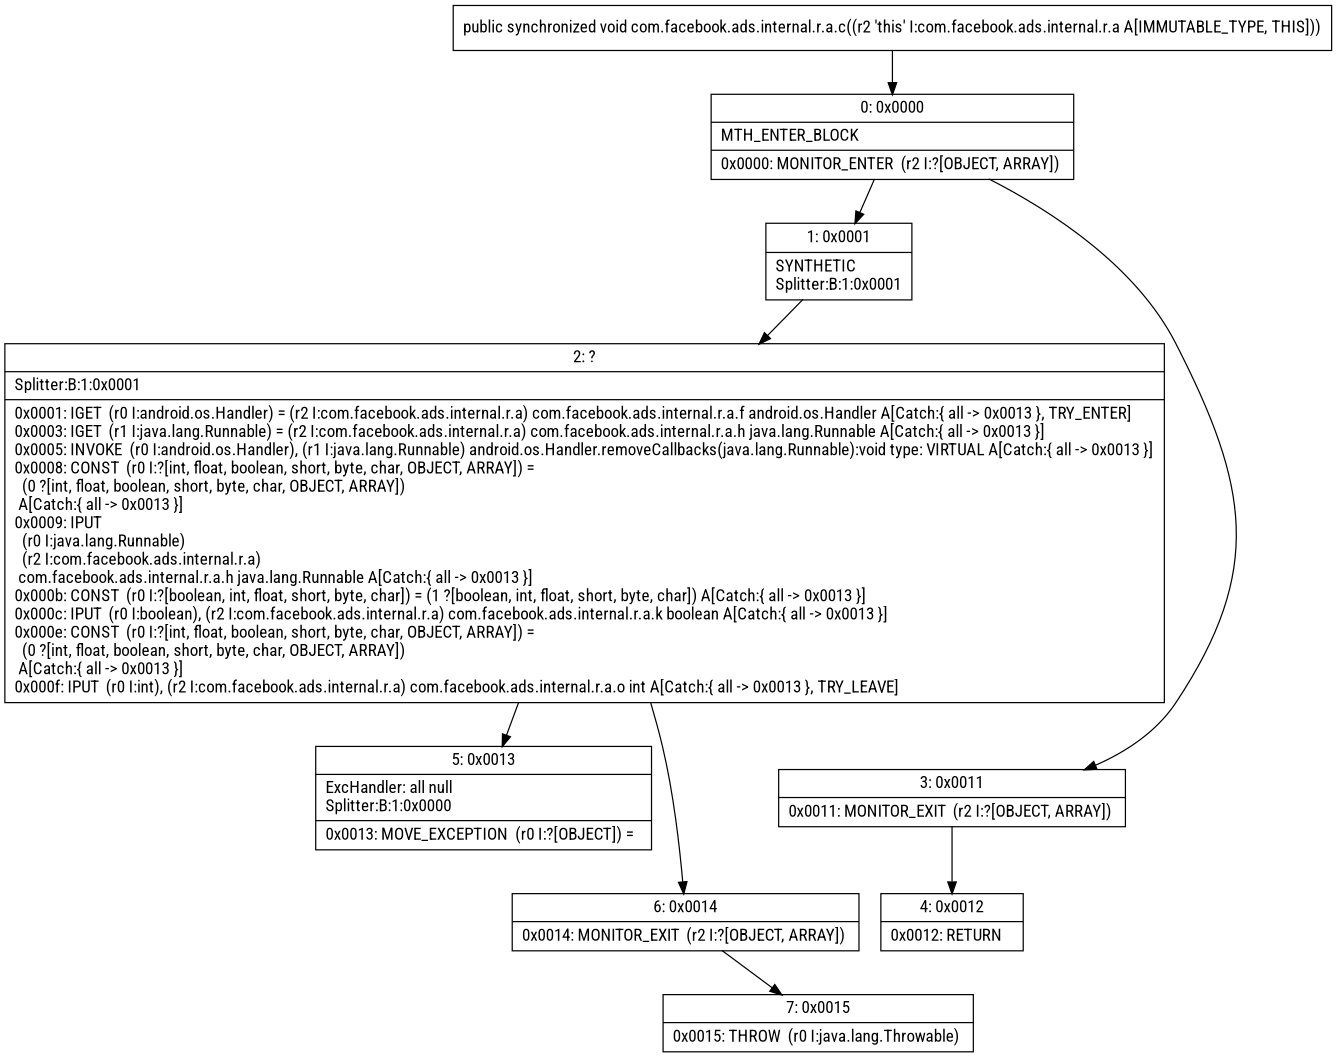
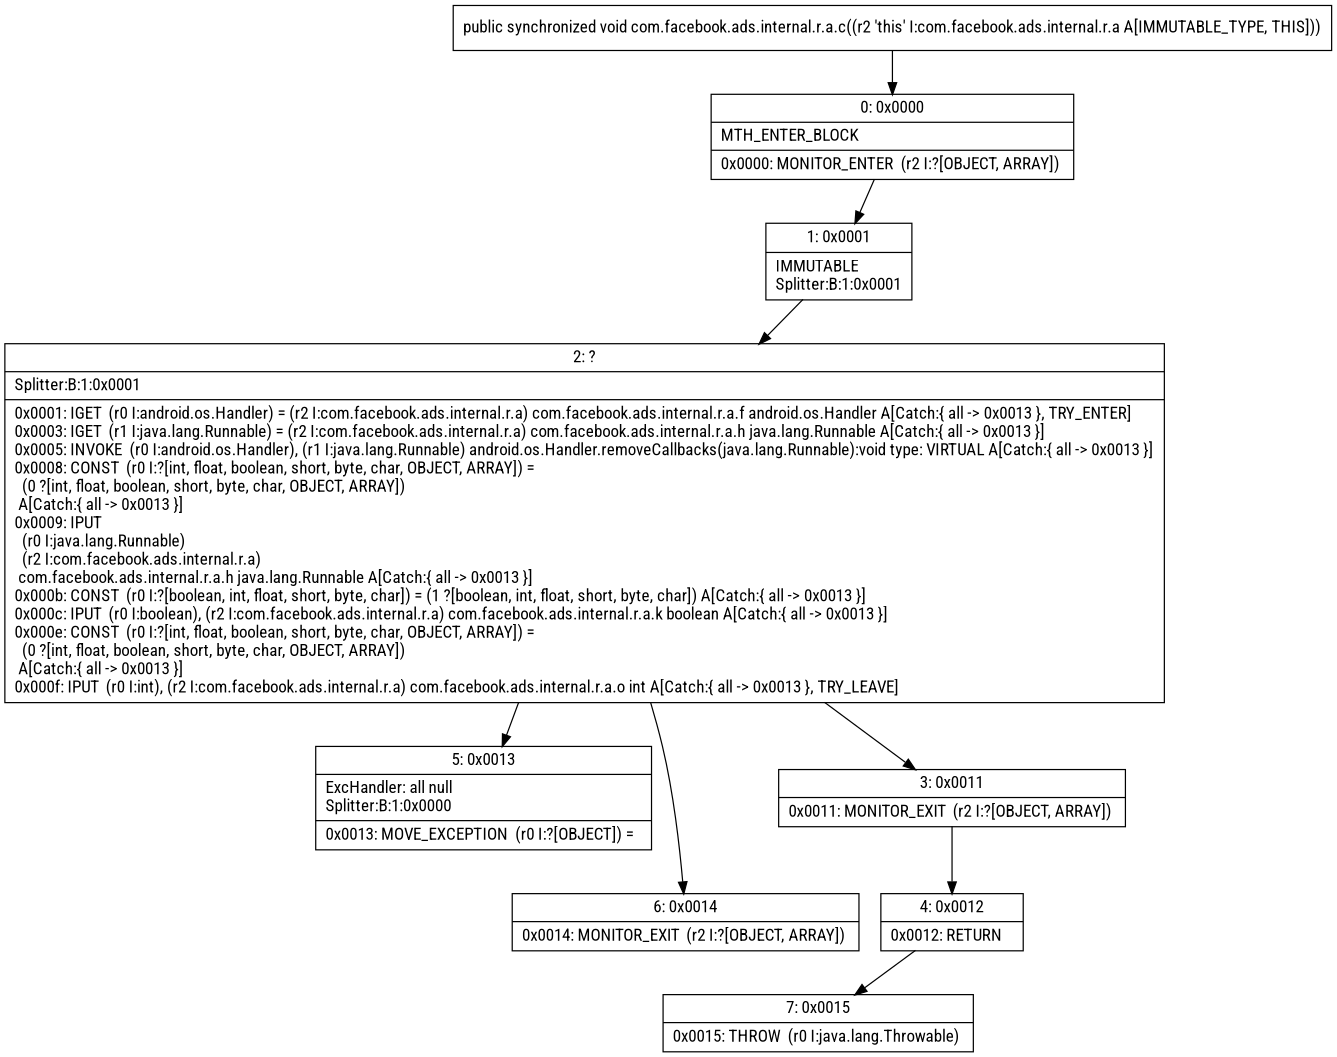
(816, 266) -> (818, 266)
(1222, 451) -> (865, 732)
(747, 969) -> (890, 969)
